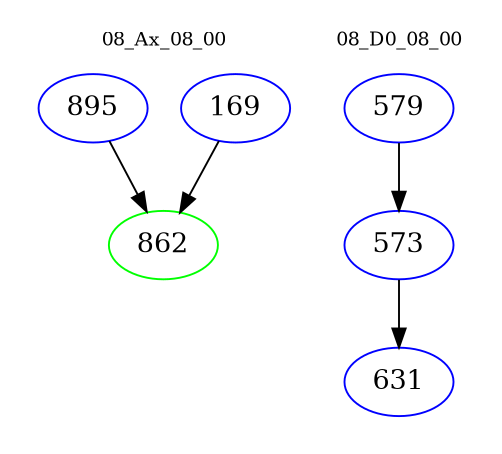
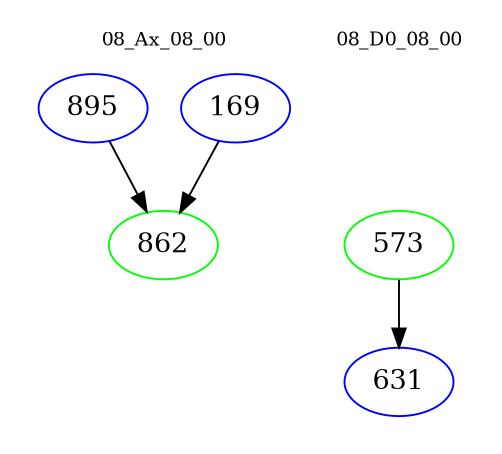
(399, 108) -> none
(399, 245) -> (399, 245)
